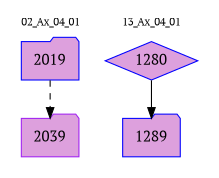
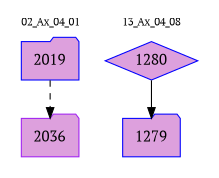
(151, 23) -> (151, 23)
(50, 138) -> (50, 138)
(151, 138) -> (151, 138)
